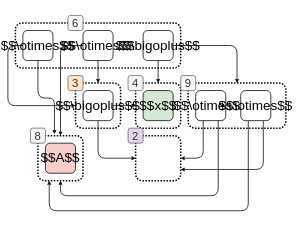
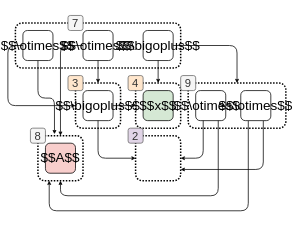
(75, 23) -> (75, 23)
(135, 83) -> (135, 83)
